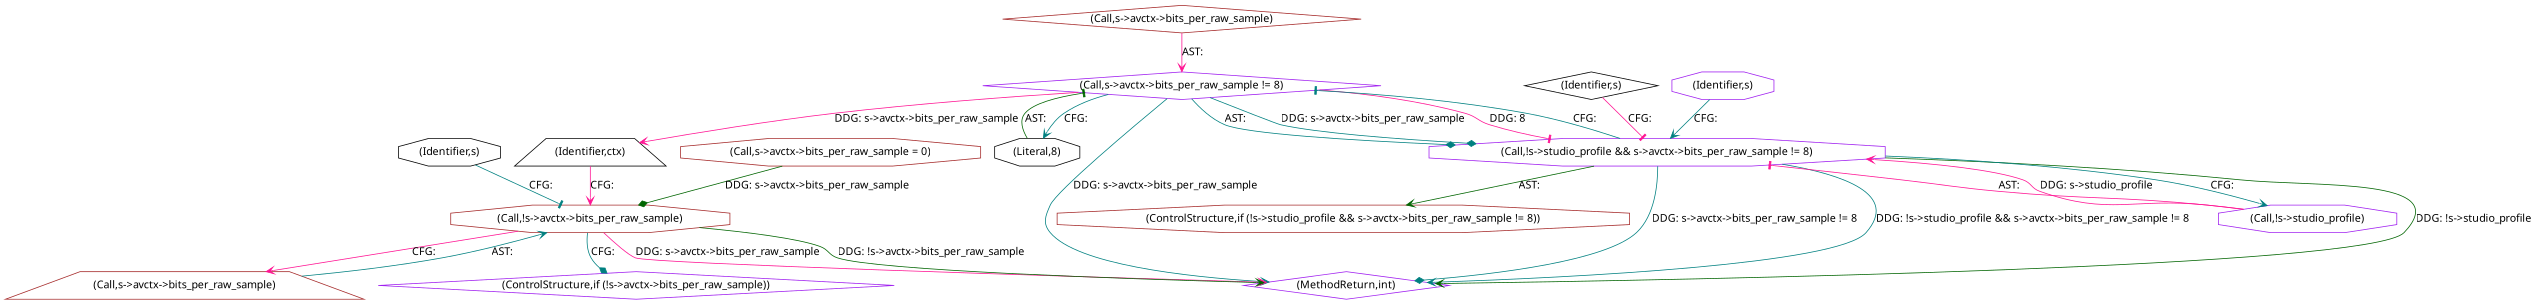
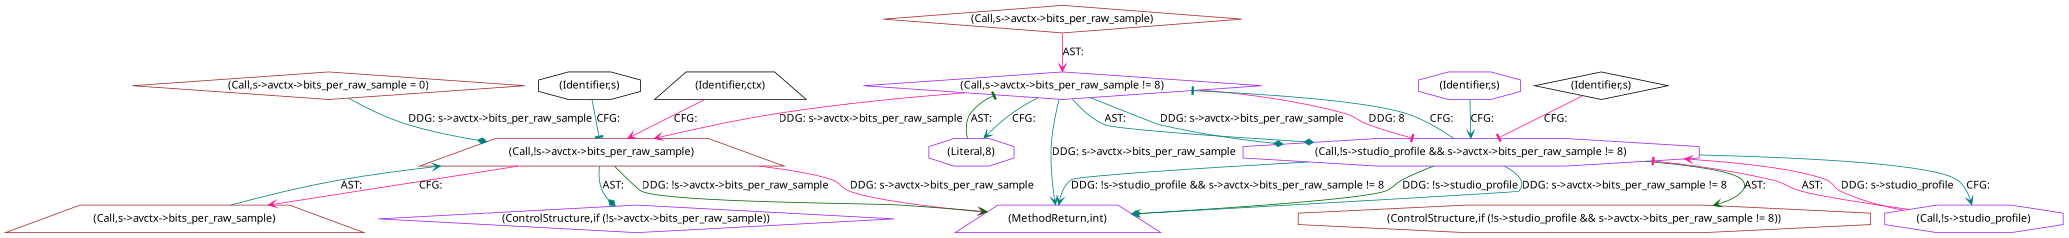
(862, 110) -> (813, 108)
(831, 152) -> (329, 86)
(1037, 152) -> (971, 152)
(715, 184) -> (411, 126)
(590, 219) -> (602, 152)
(604, 252) -> (615, 186)
(1346, 285) -> (1058, 219)
